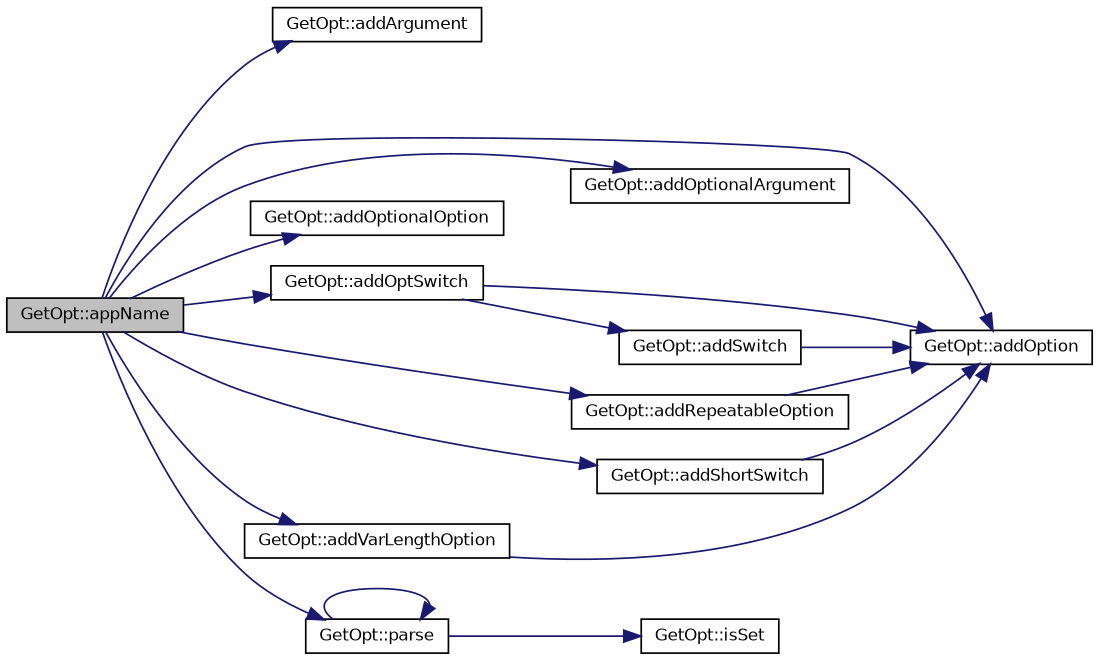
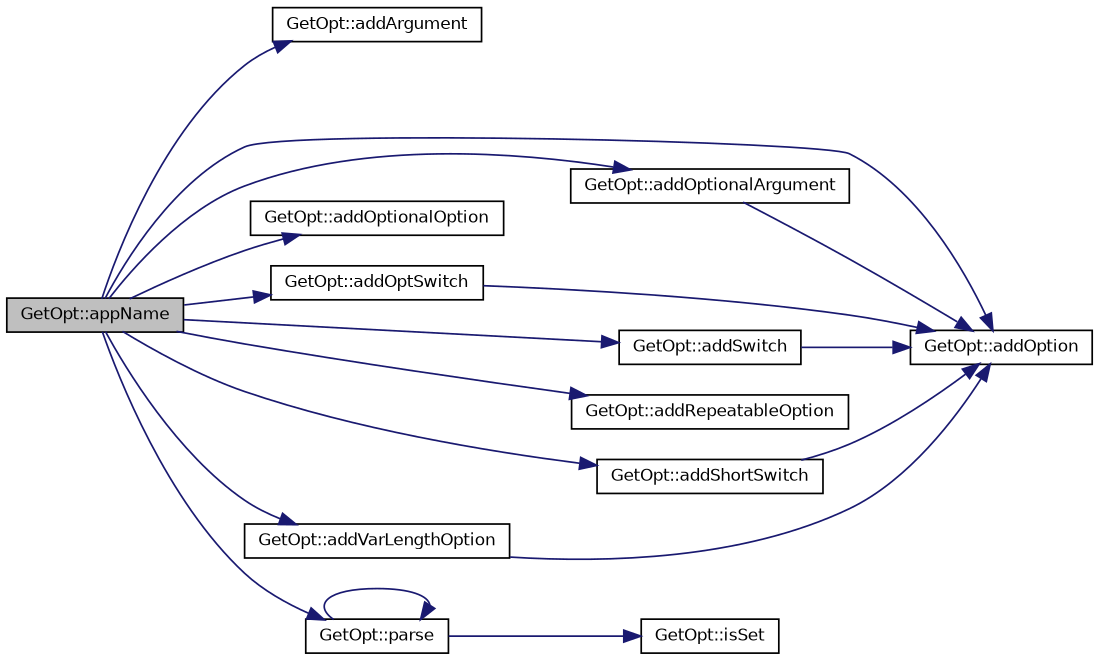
(535, 313) -> (393, 331)
(847, 381) -> (851, 260)
